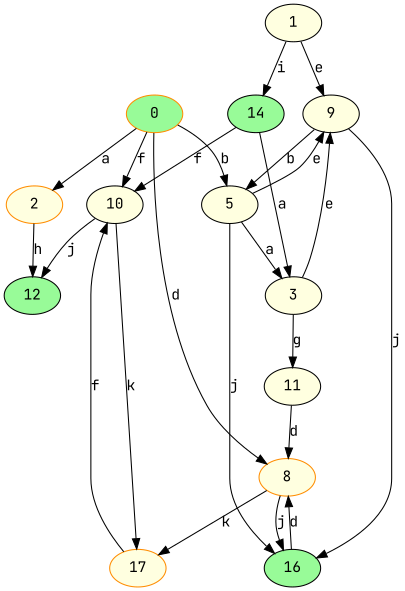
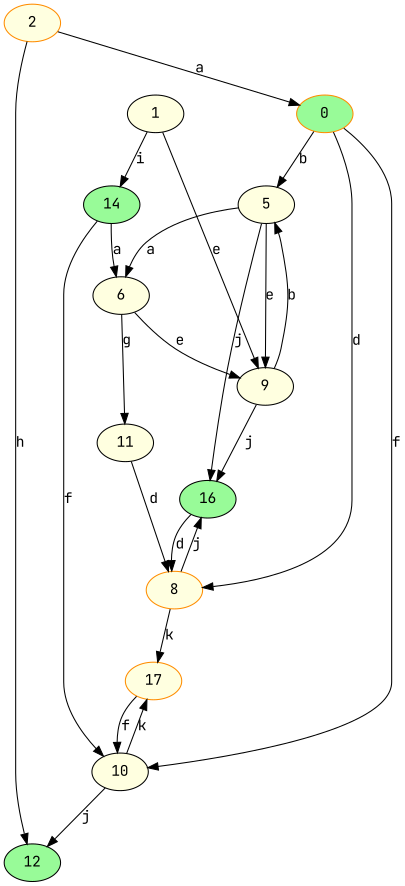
(99, 156) -> (174, 67)
(293, 296) -> (121, 296)
